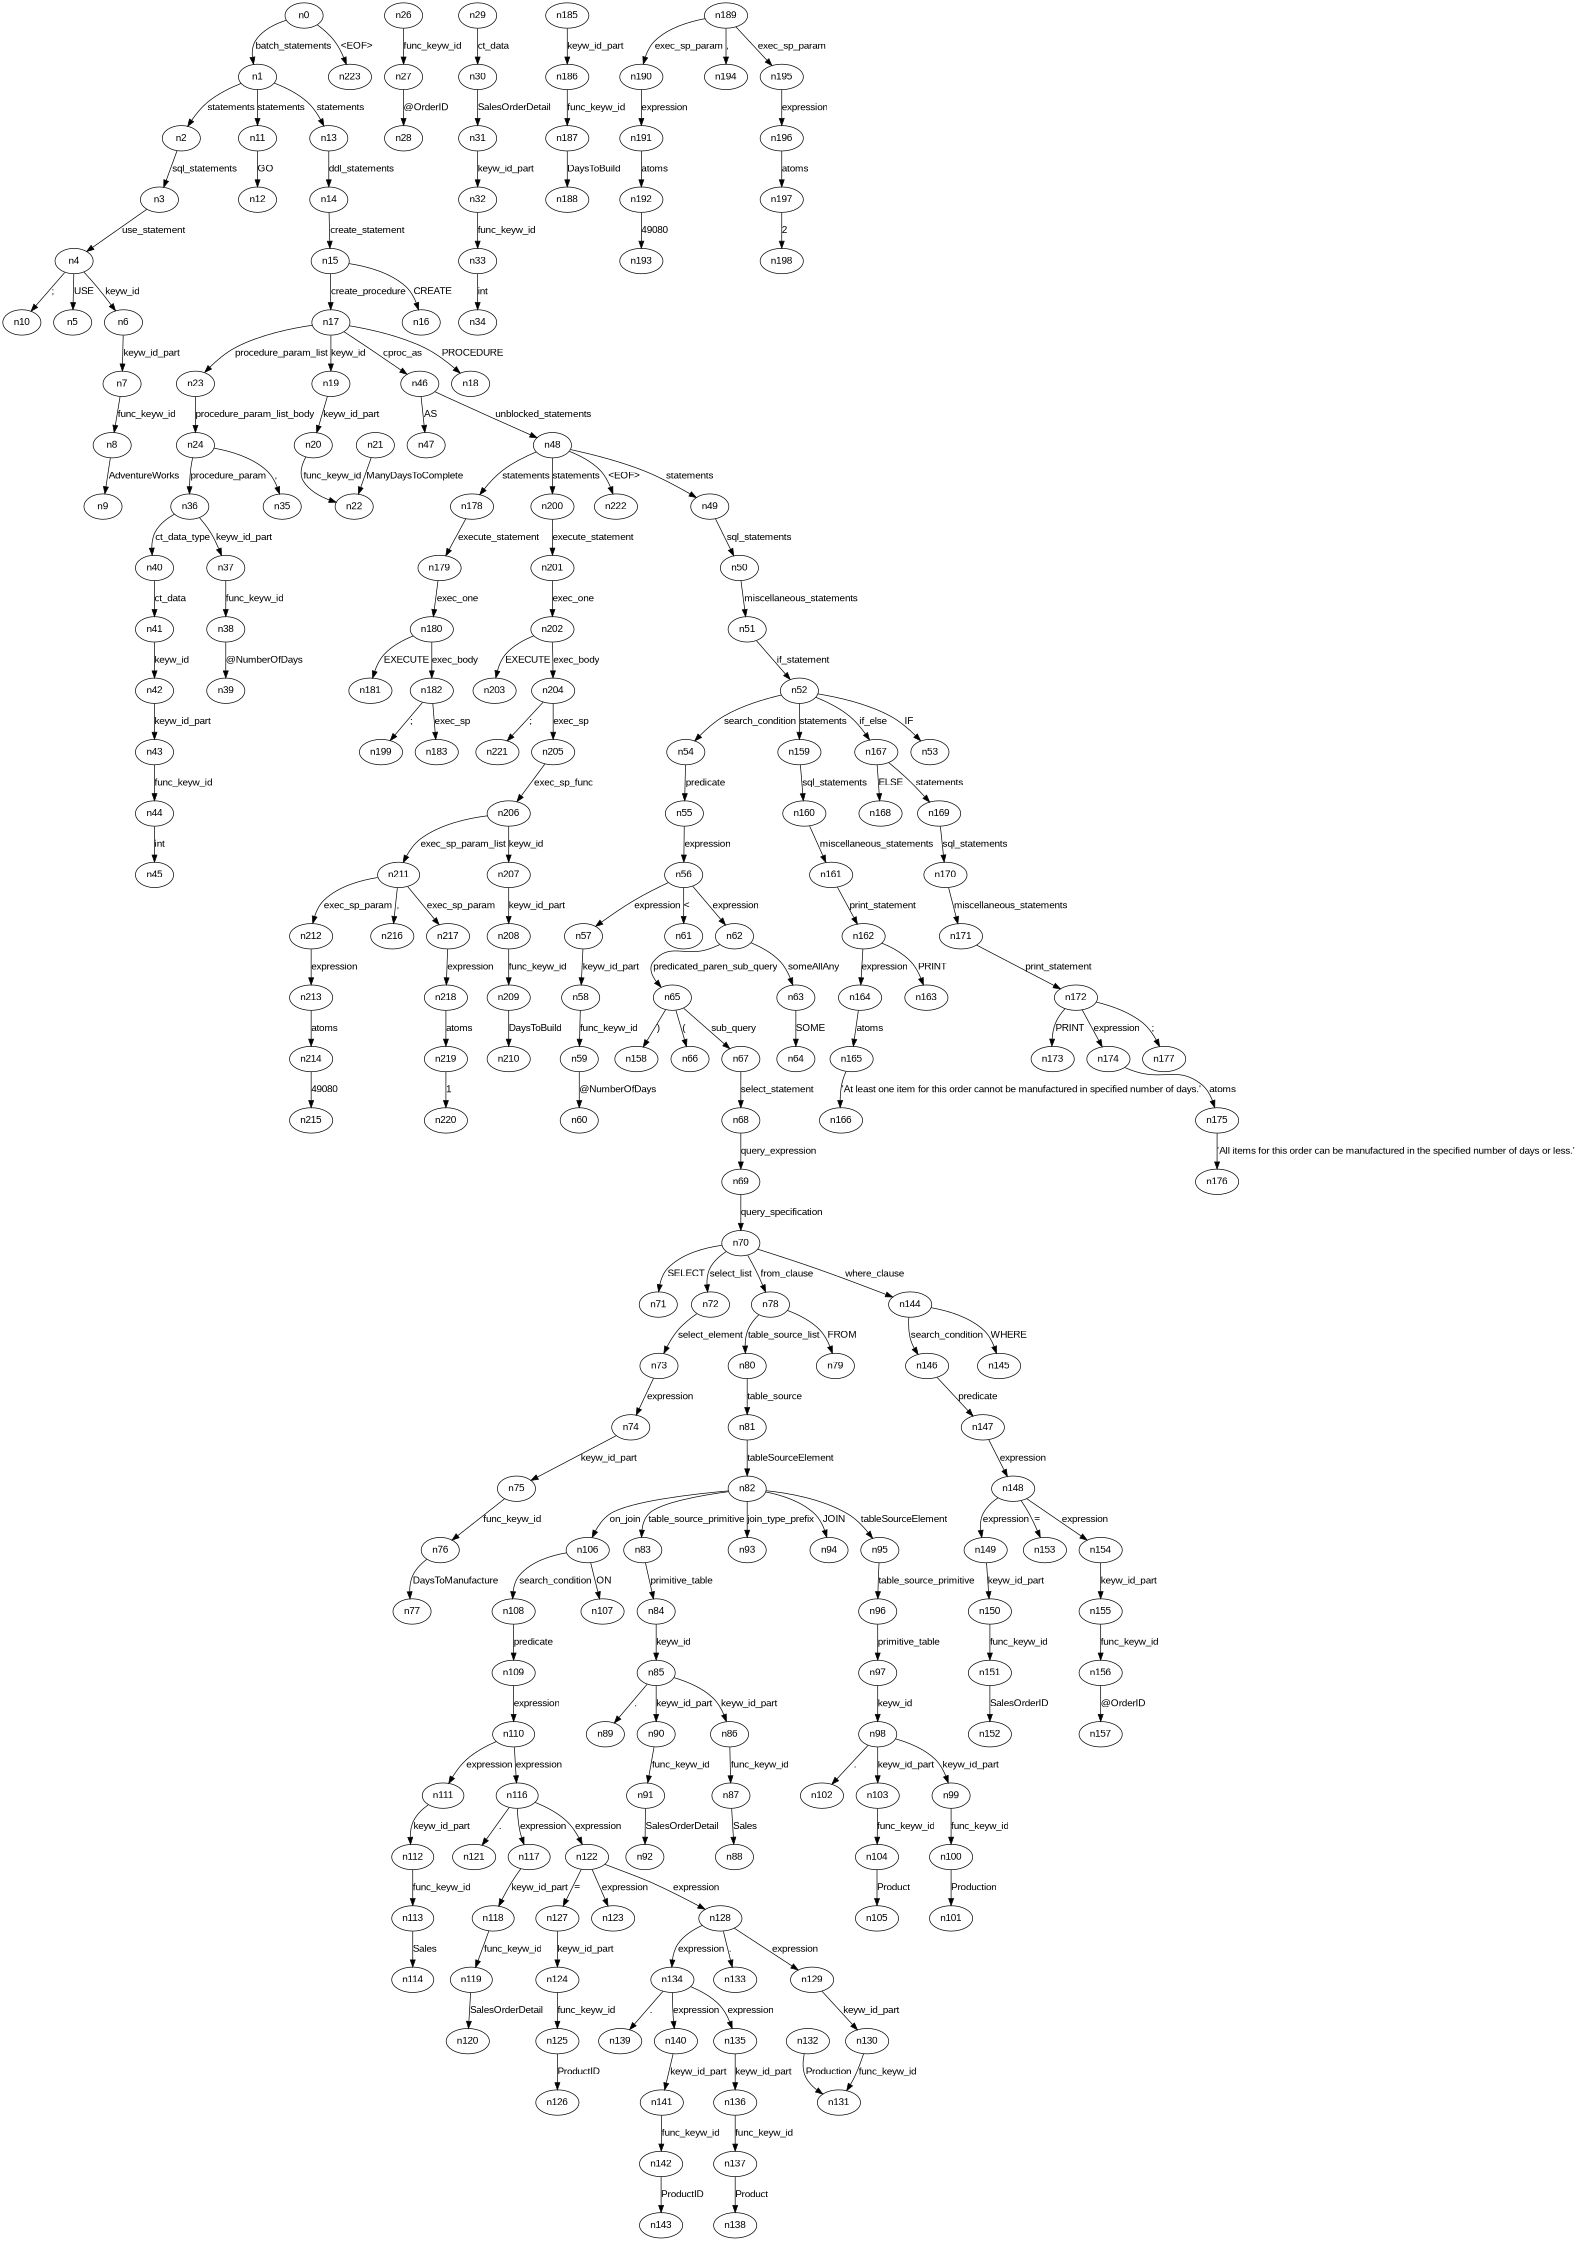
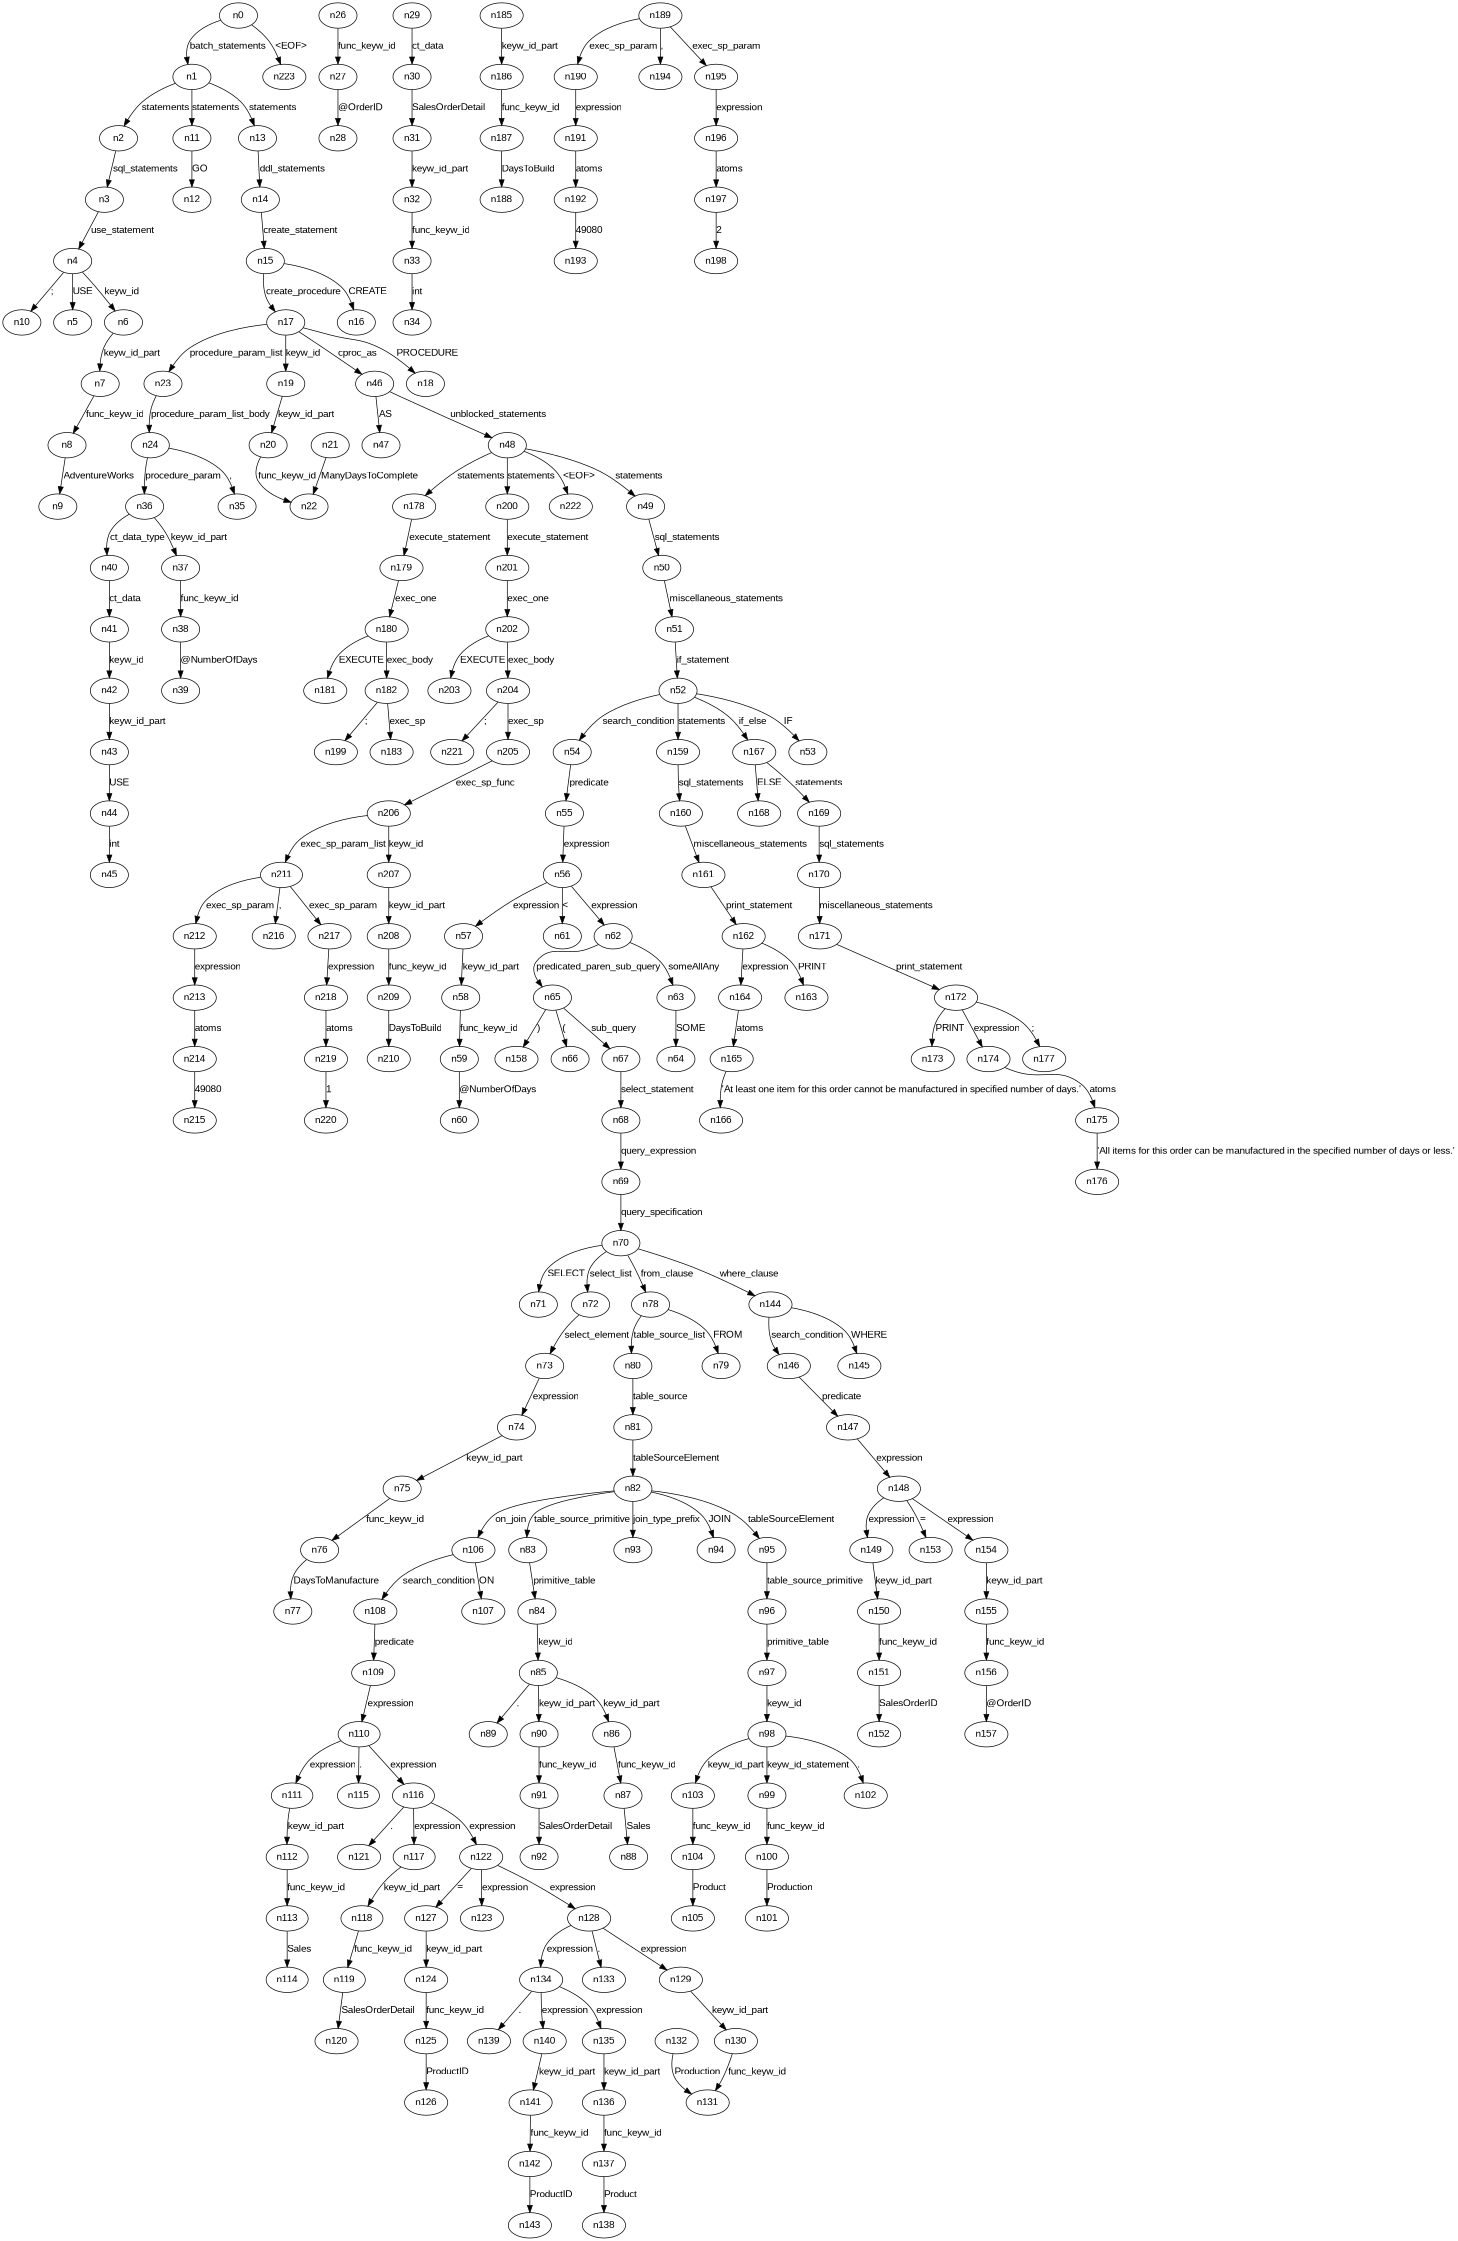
(183, 783) -> (119, 783)
(971, 1765) -> (808, 1765)
none -> (358, 1796)
